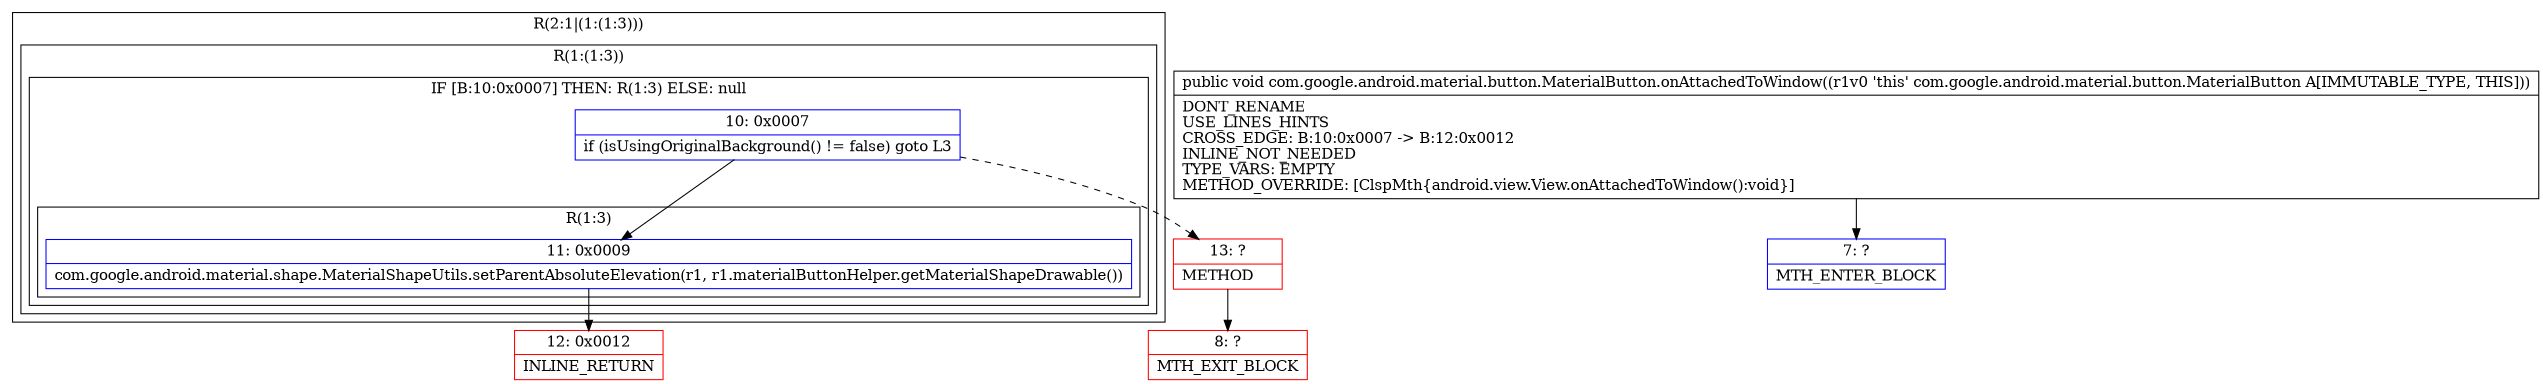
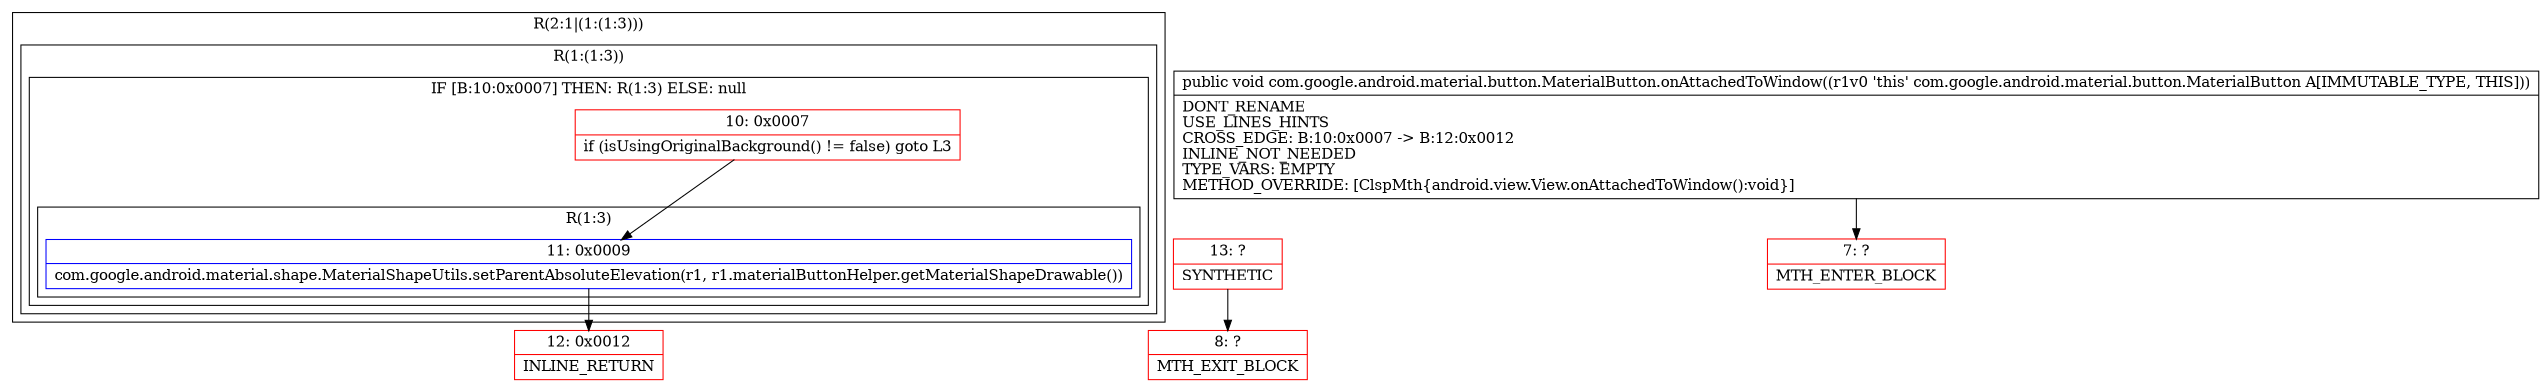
(768, 135) -> (768, 135)
(1079, 184) -> none
(1856, 264) -> (1856, 264)
(1218, 276) -> (1228, 276)
